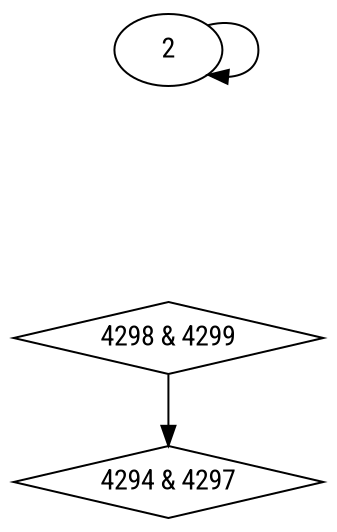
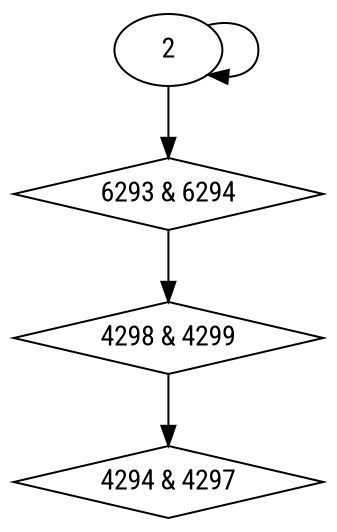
none -> (168, 194)
